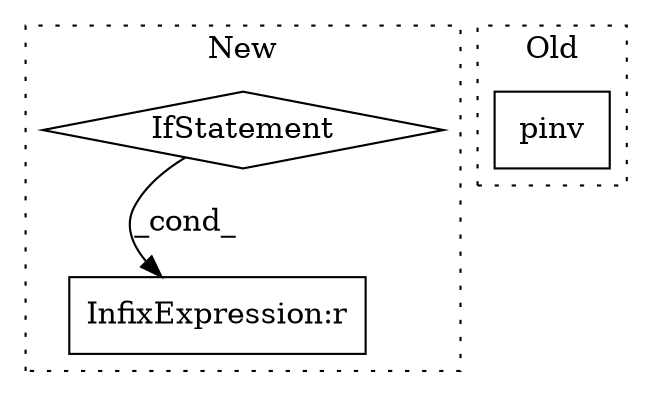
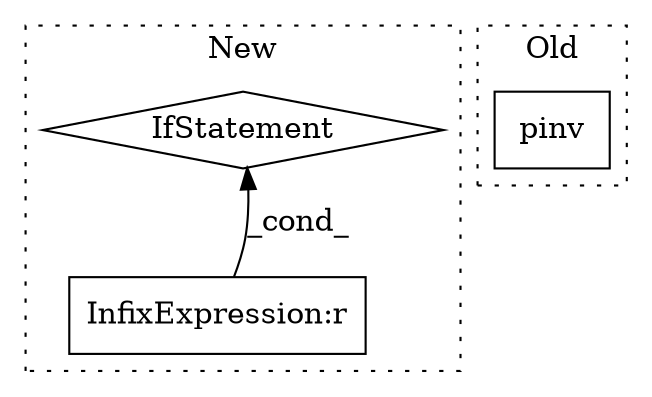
(138, 201) -> (246, 234)
